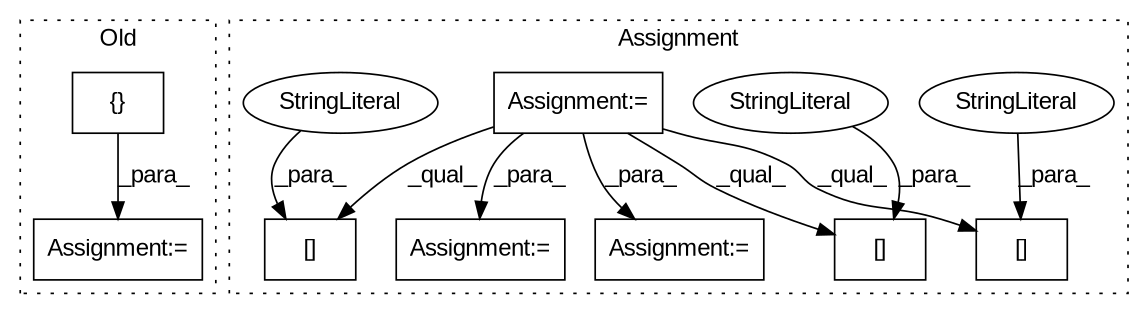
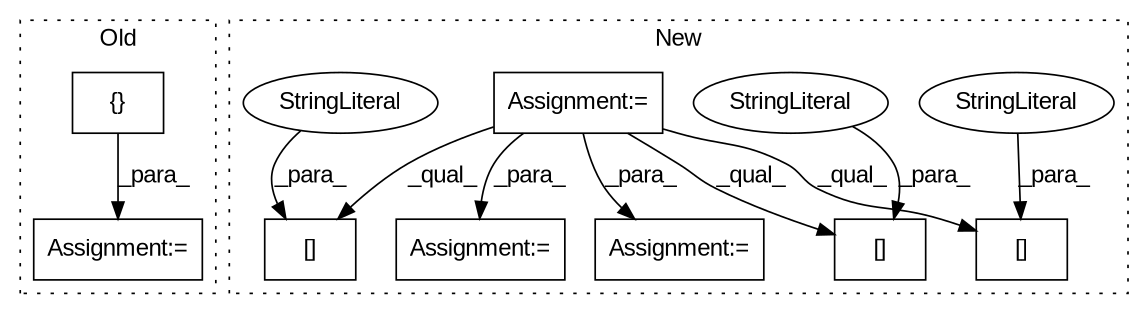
(679, 40) -> (679, 40)
